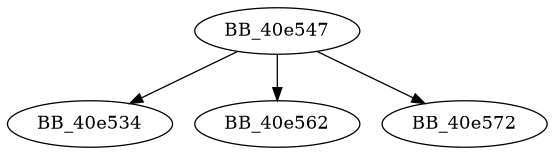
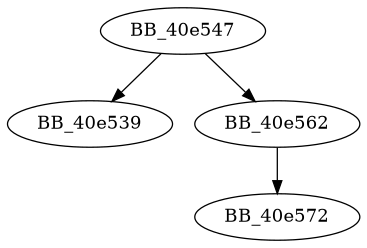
(365, 75) -> (277, 164)
(90, 124) -> (90, 124)
